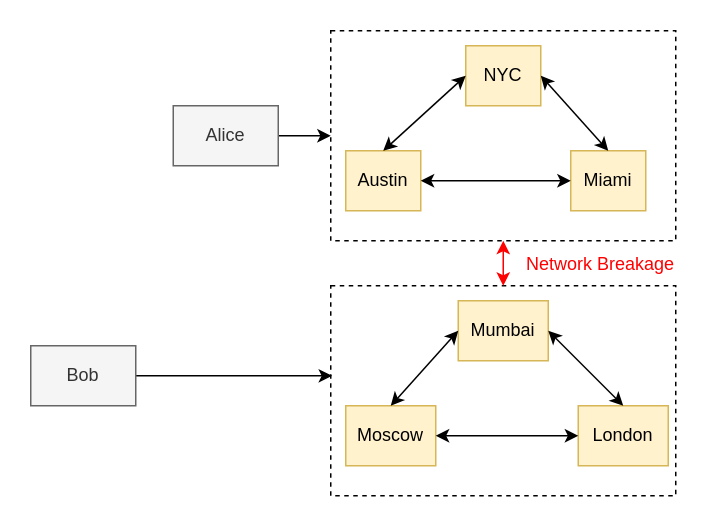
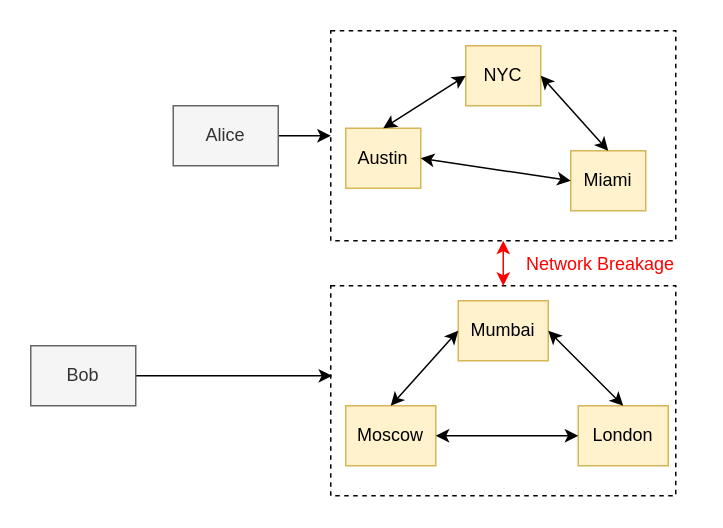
(383, 181) -> (383, 158)
